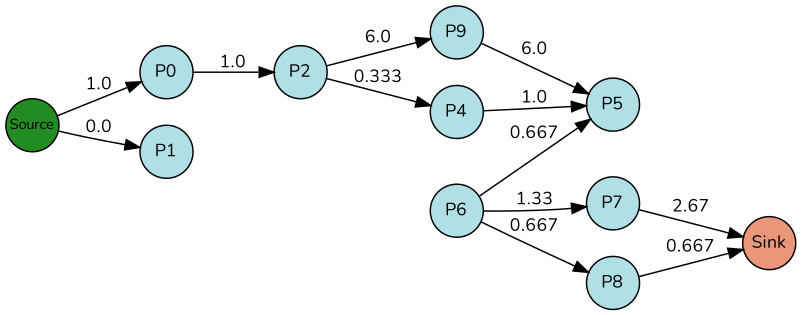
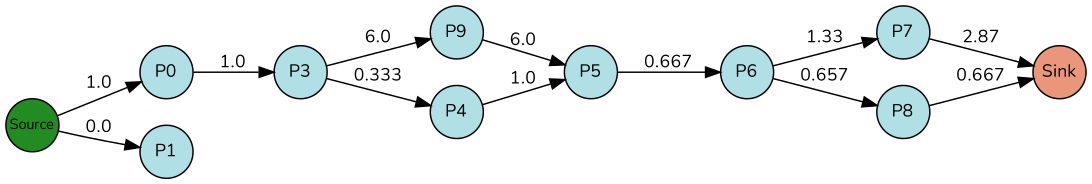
(301, 72) -> (301, 72)
(529, 162) -> (662, 72)
(691, 207) -> (981, 38)
(535, 226) -> (825, 76)
